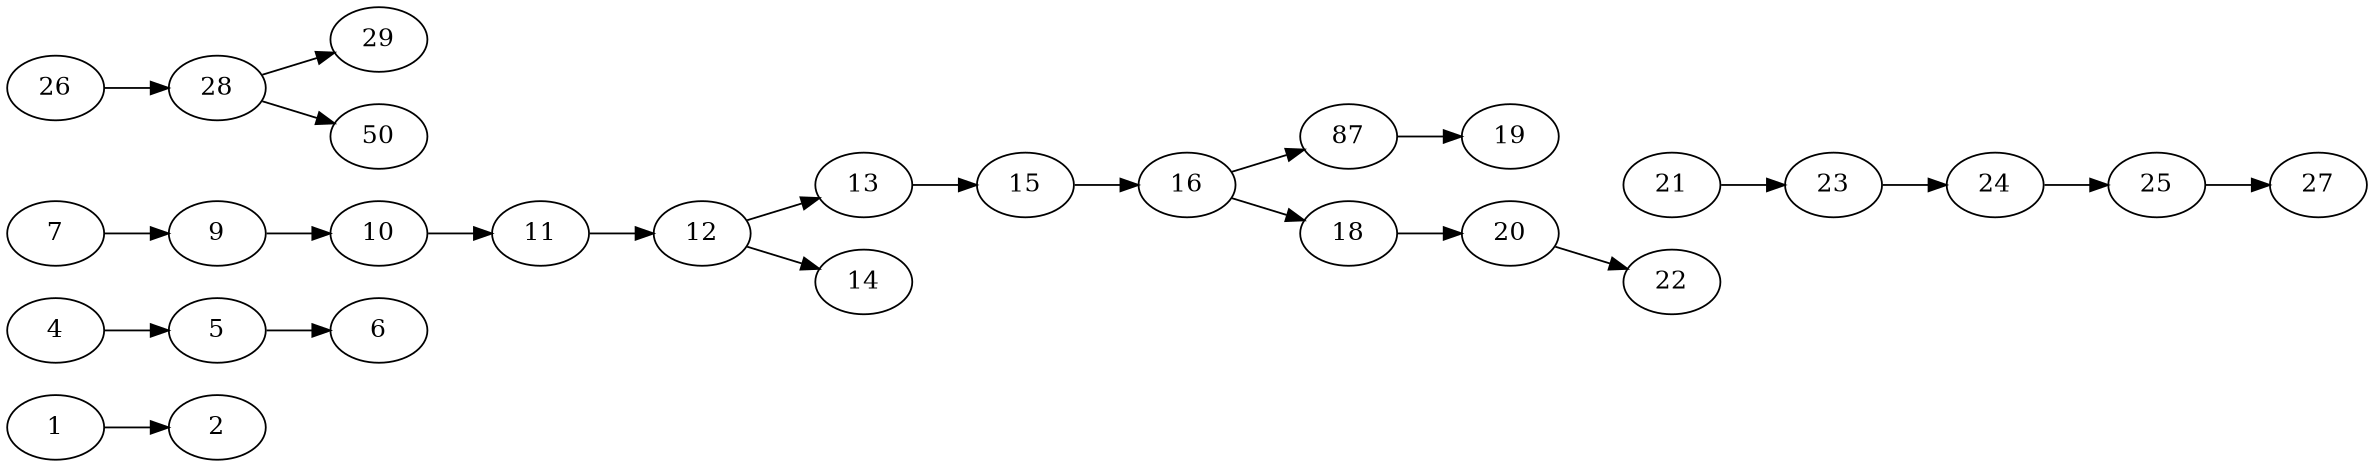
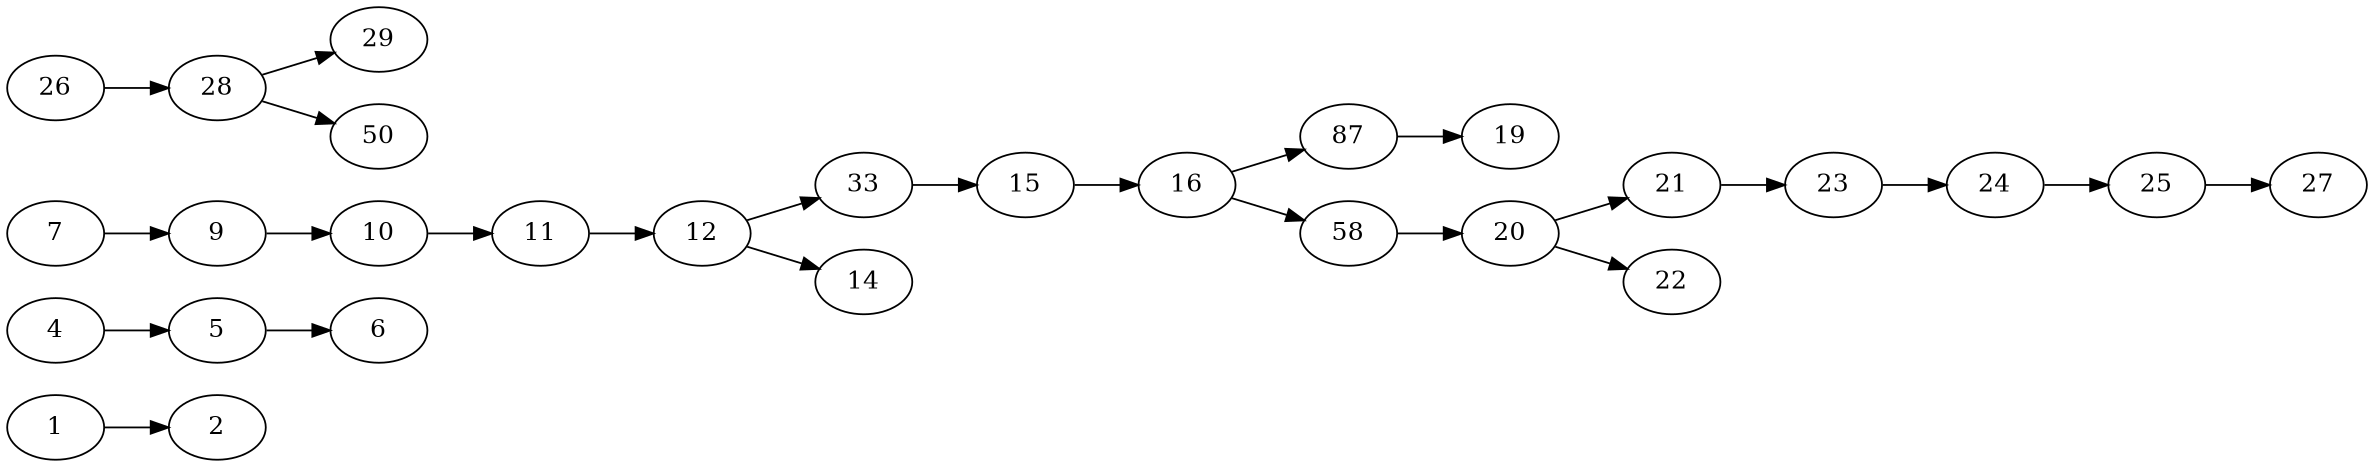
(864, 185) -> (864, 185)
none -> (1583, 212)
(1349, 233) -> (1349, 233)
